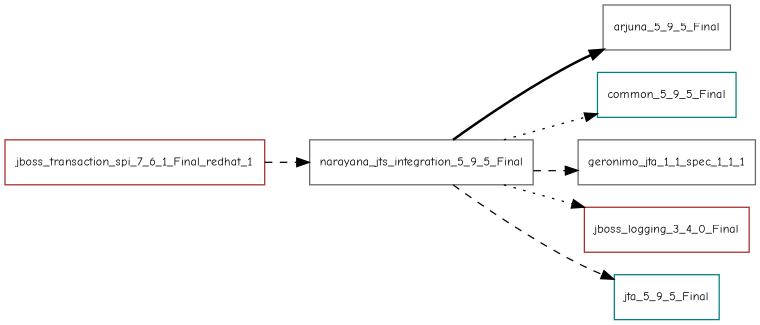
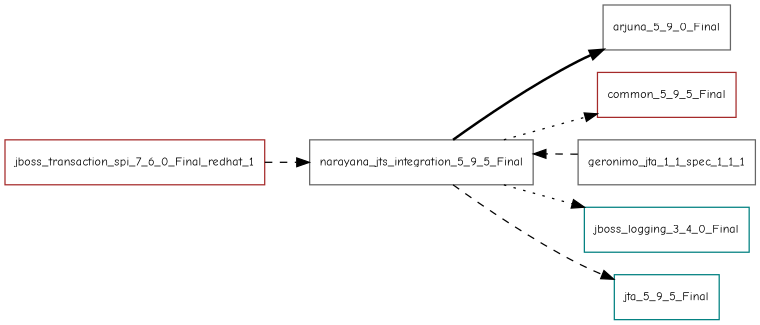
(667, 27) -> (667, 27)
(667, 95) -> (667, 95)
(135, 162) -> (135, 162)
(549, 171) -> (562, 154)
(667, 230) -> (667, 230)
